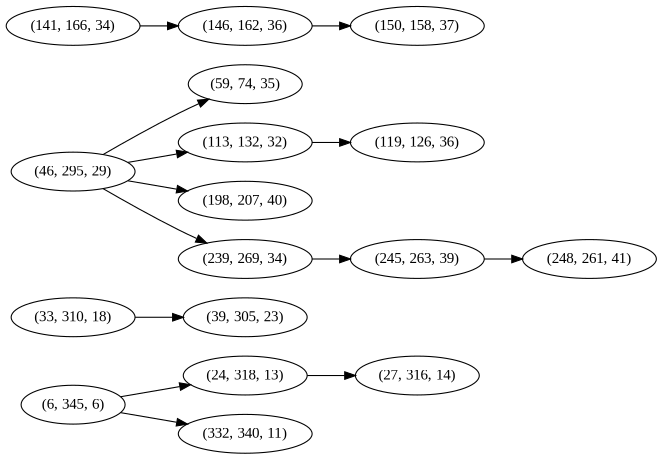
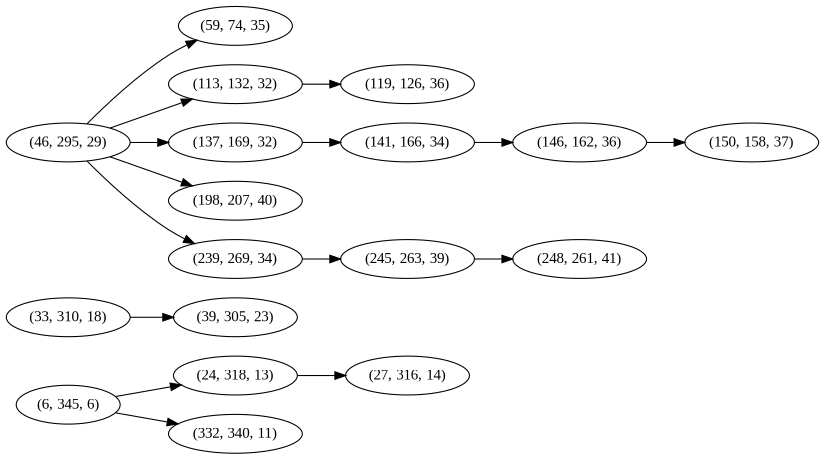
none -> (235, 142)
